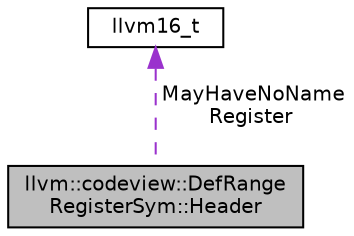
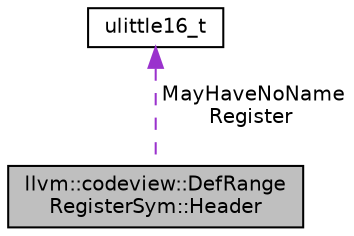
(156, 28) -> (156, 28)
